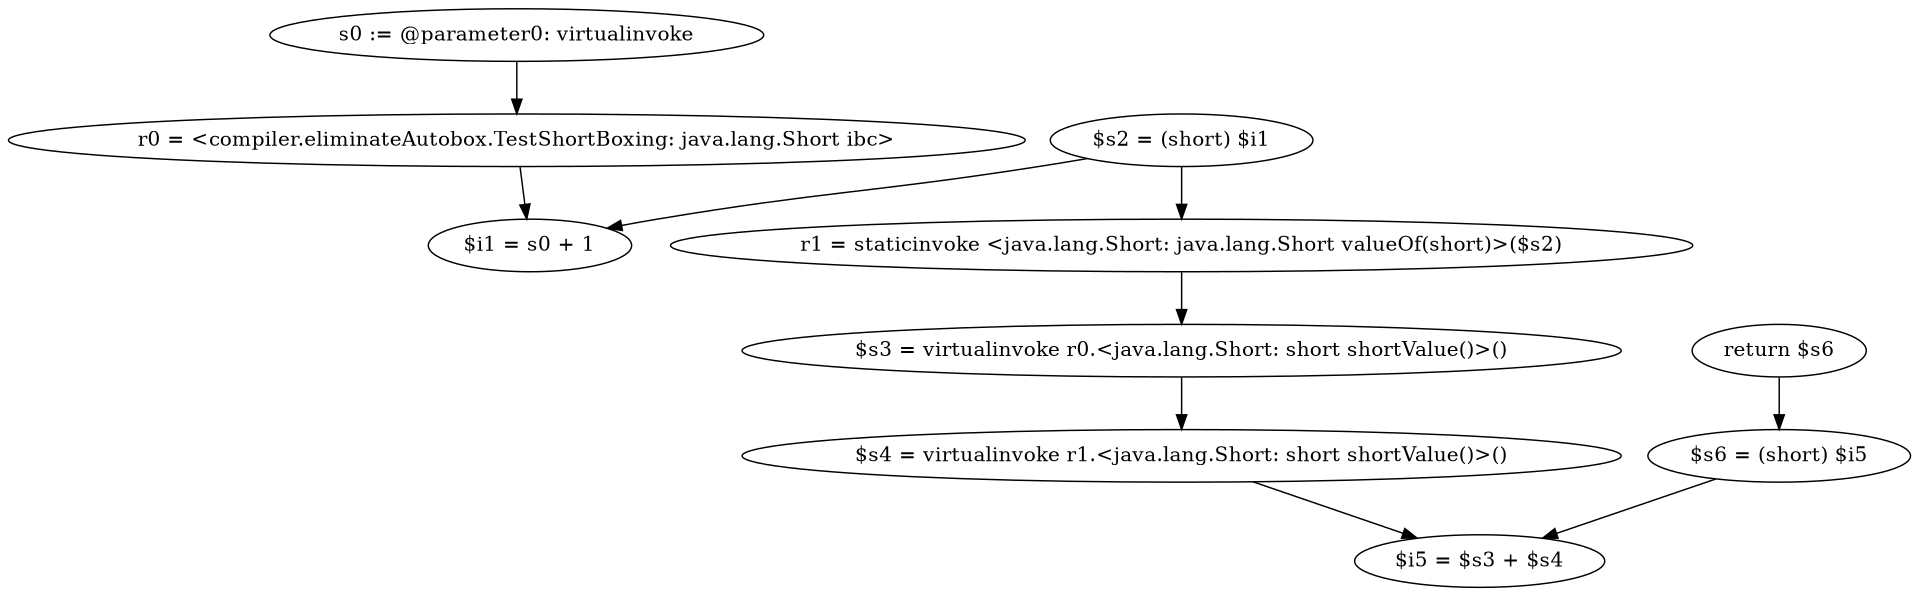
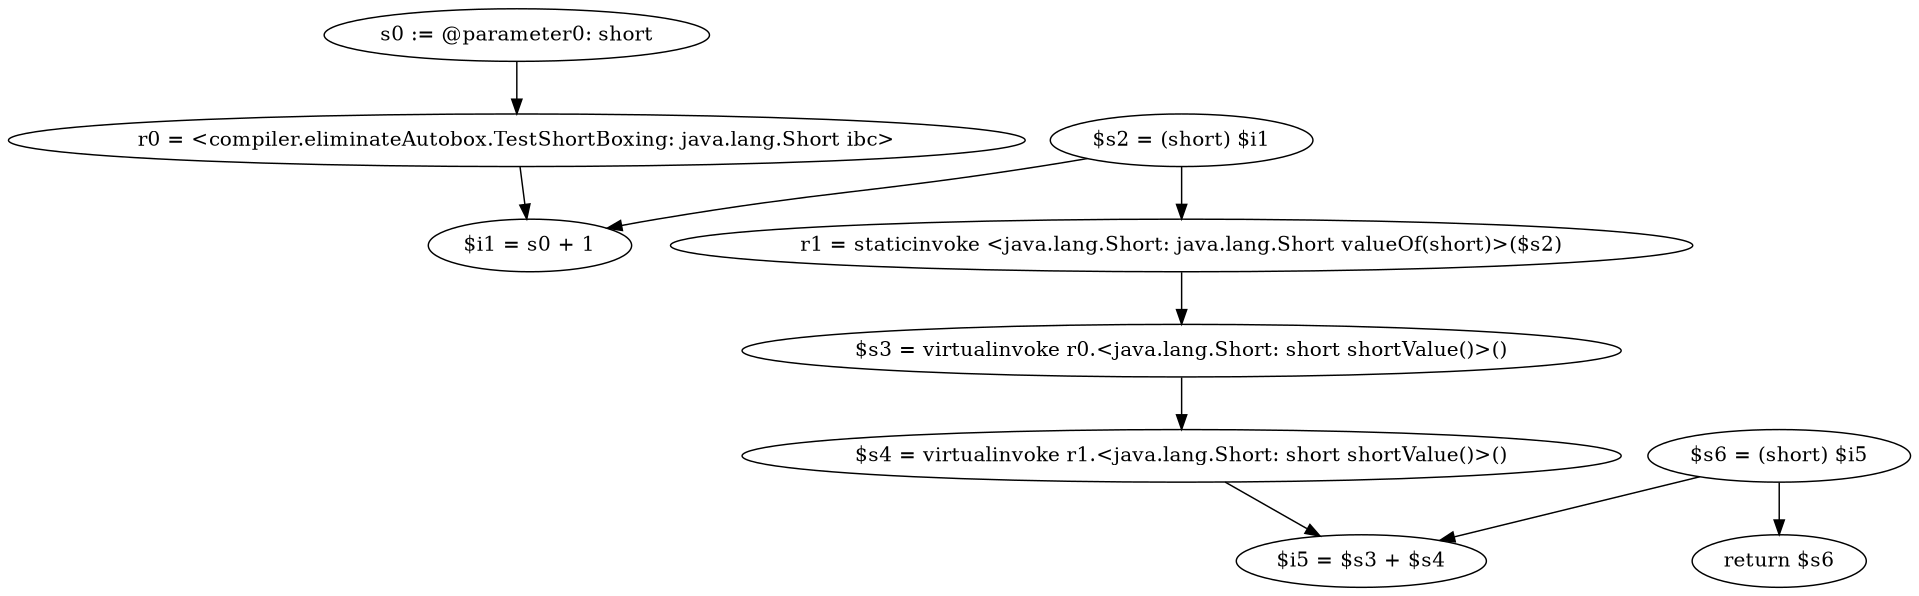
(517, 35) -> (517, 35)
(1779, 396) -> (1779, 501)
